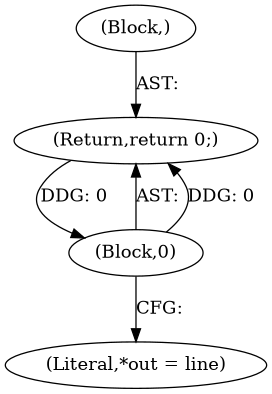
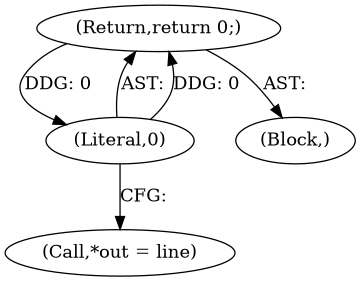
(136, 78) -> (244, 74)
(136, 253) -> (120, 141)
(136, 365) -> (120, 253)
